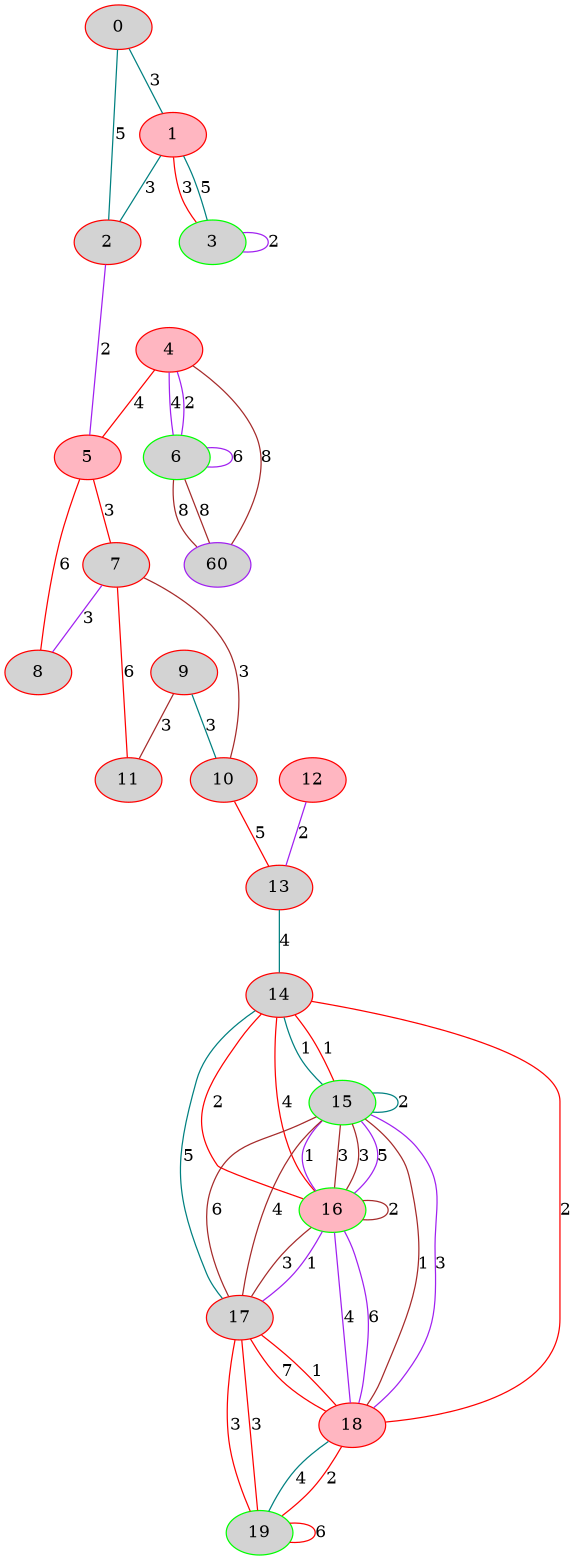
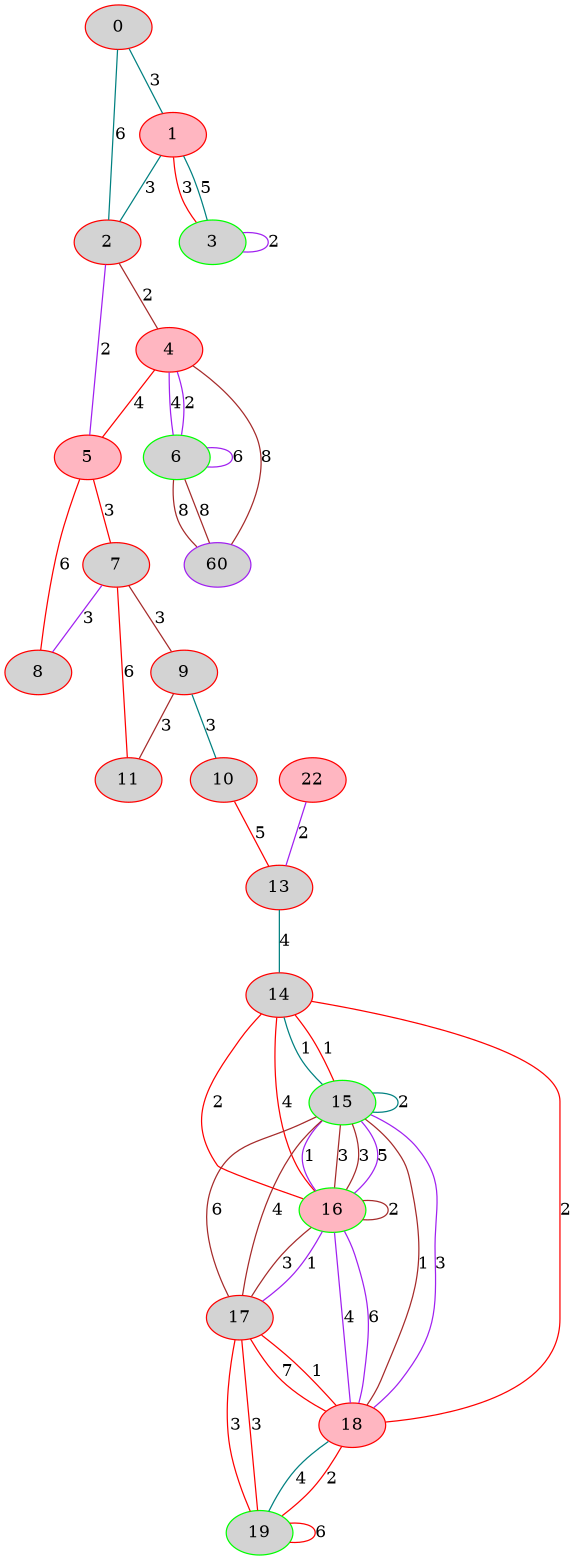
(121, 135) -> (121, 135)
none -> (138, 296)
(228, 649) -> (150, 619)
(313, 780) -> (313, 780)
(182, 1147) -> none
